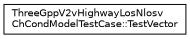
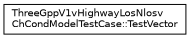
(95, 19) -> (95, 19)
